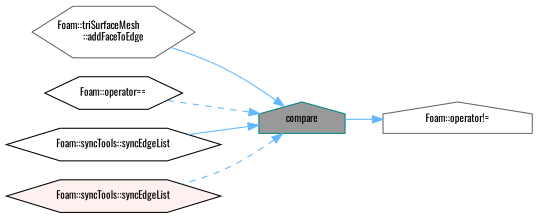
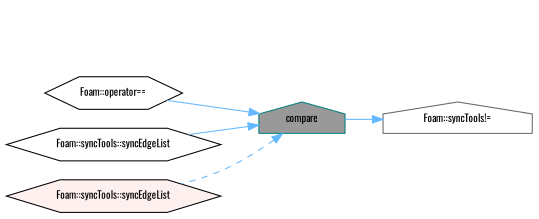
(114, 32) -> none
(208, 106) -> (208, 106)
(458, 119) -> (458, 119)
